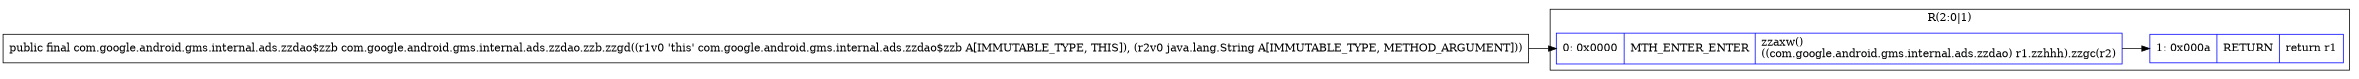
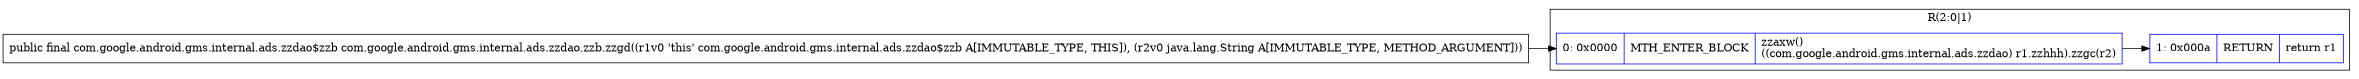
(1690, 48) -> (1690, 48)
